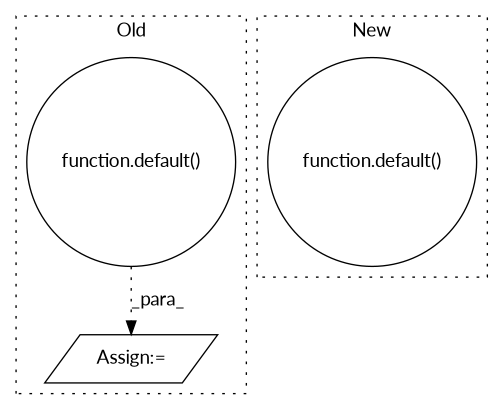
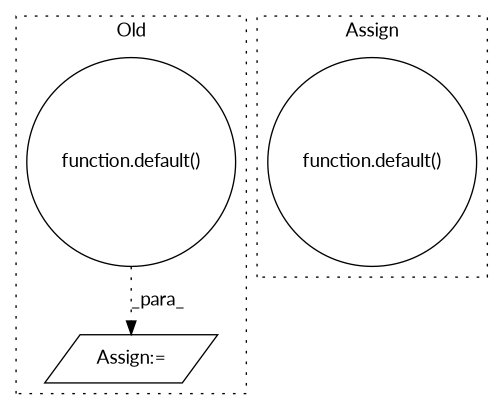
(372, 31) -> (372, 31)
